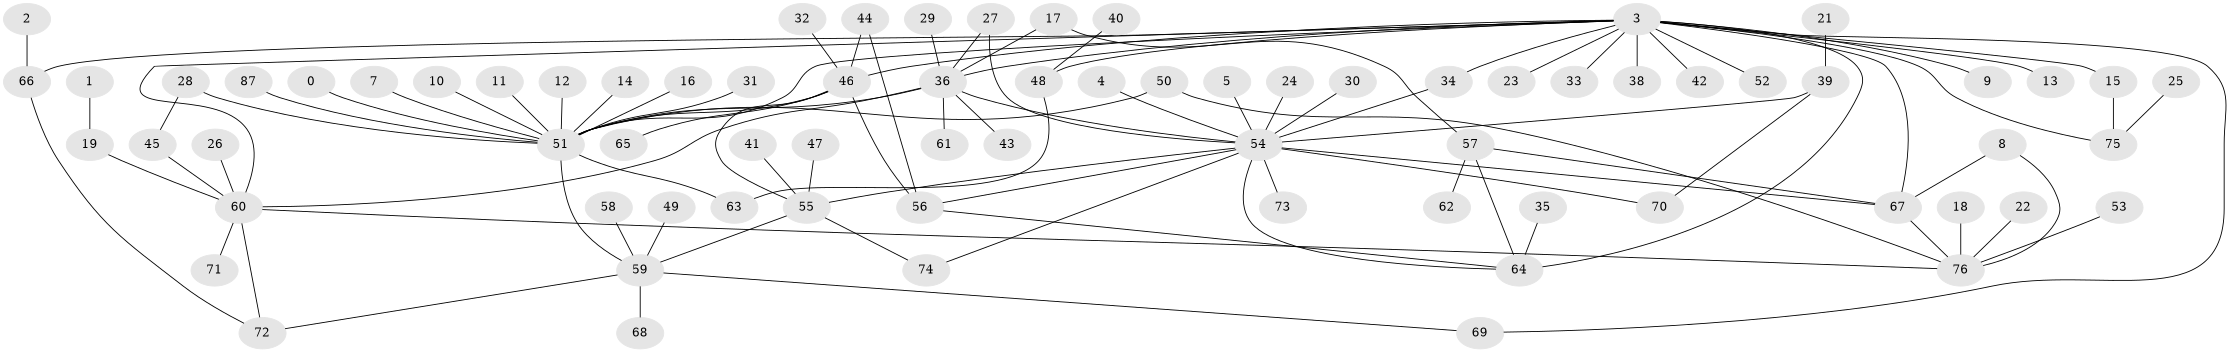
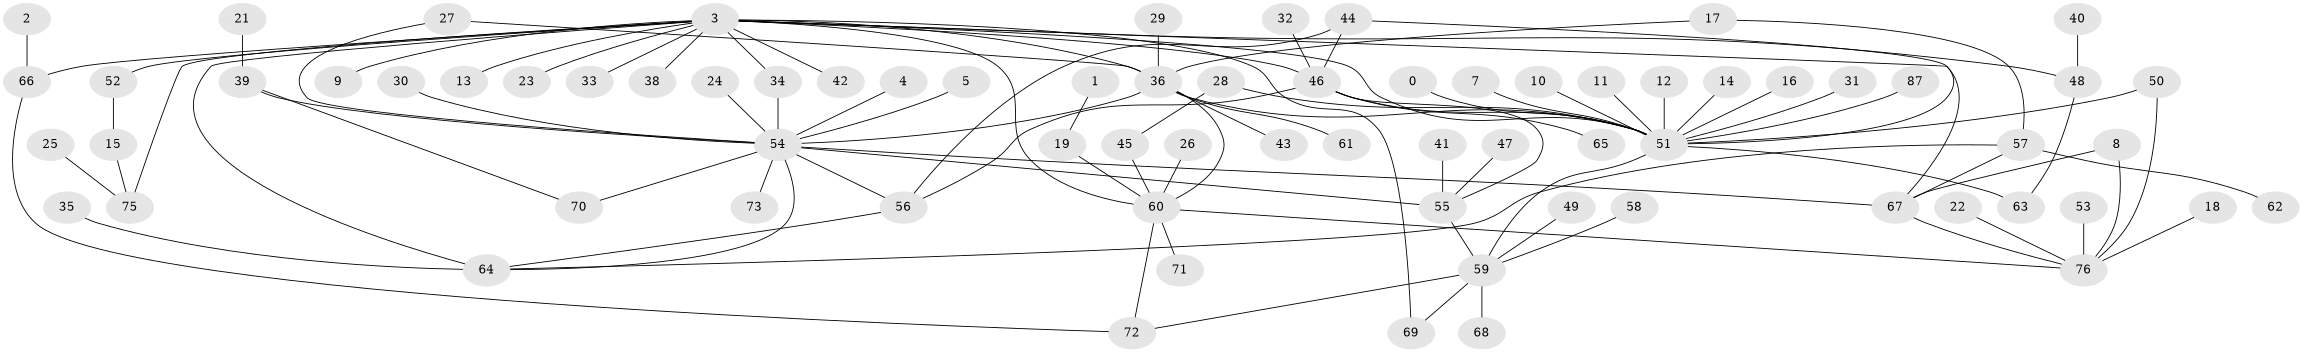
(1977, 54) -> (113, 113)
none -> (1944, 99)
(926, 270) -> none
